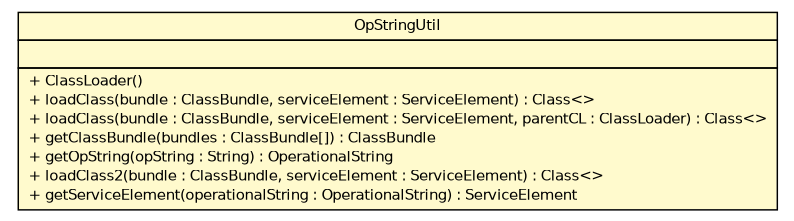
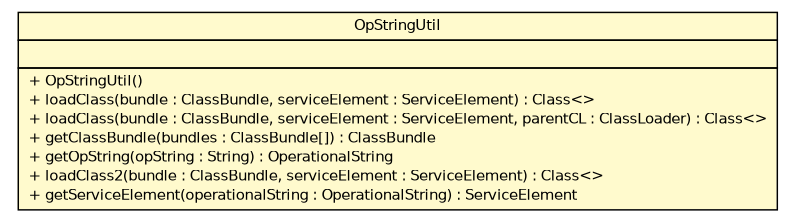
(86, 81) -> (86, 81)
